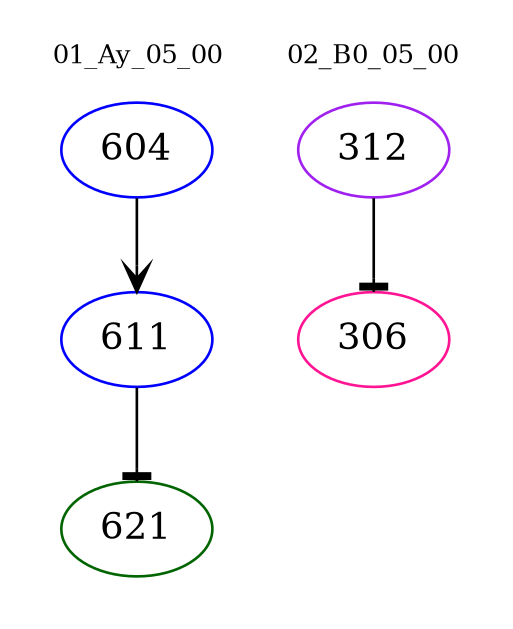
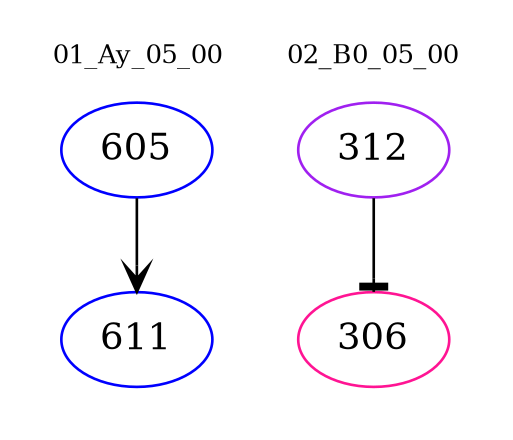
(137, 150) -> (137, 150)
(137, 529) -> none
